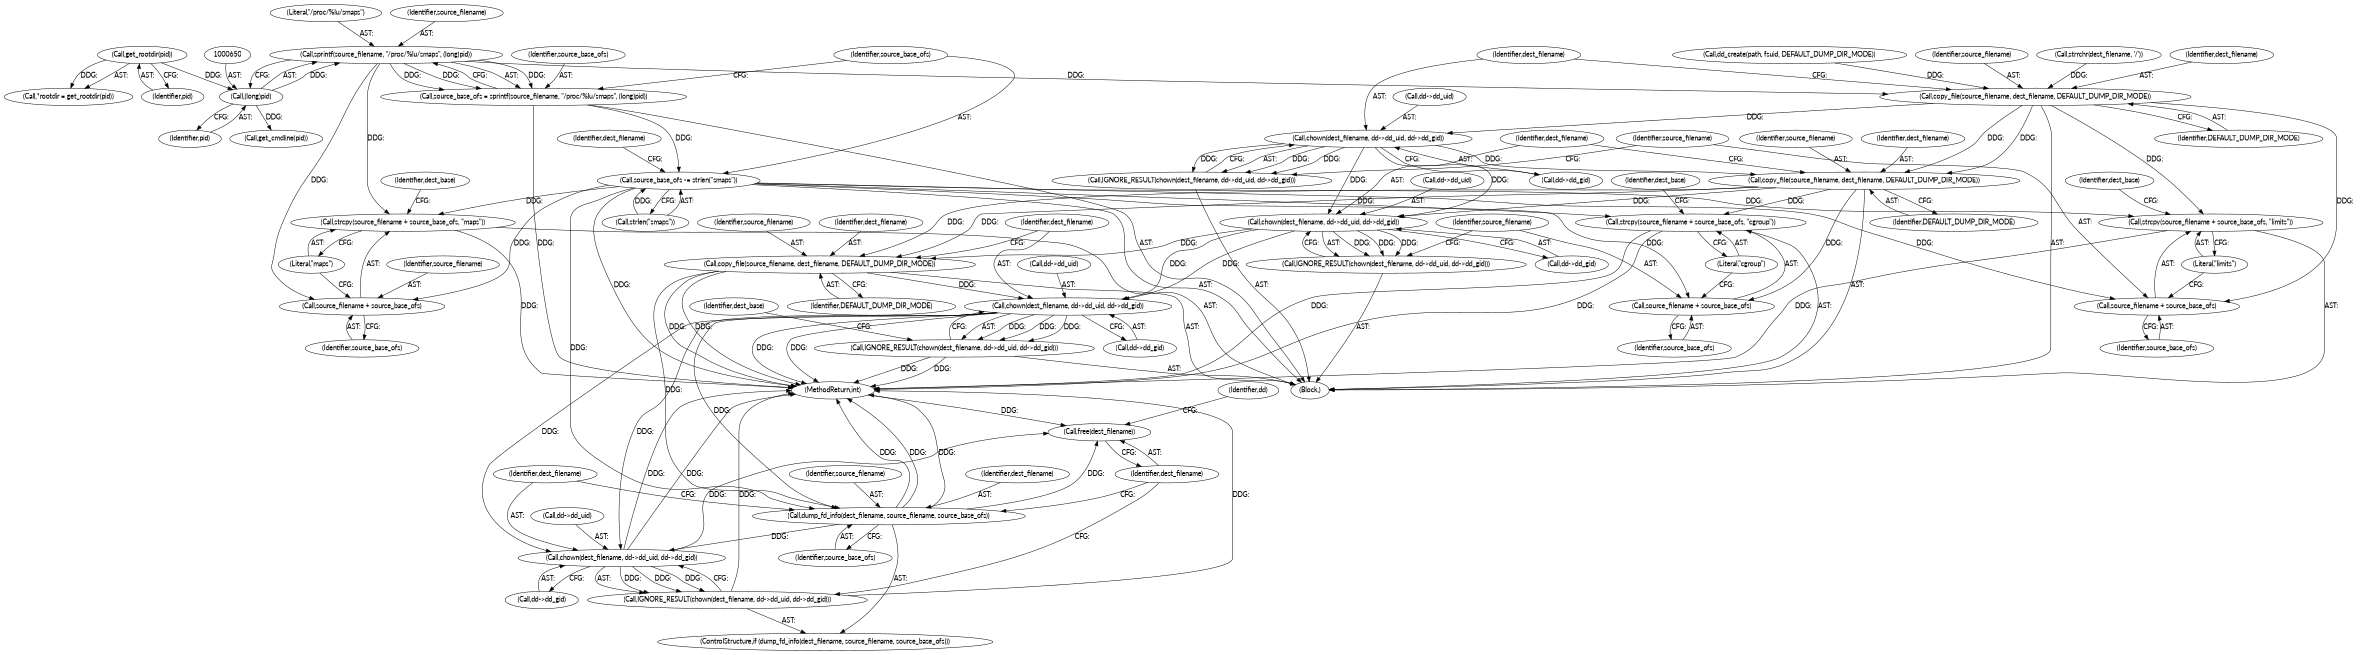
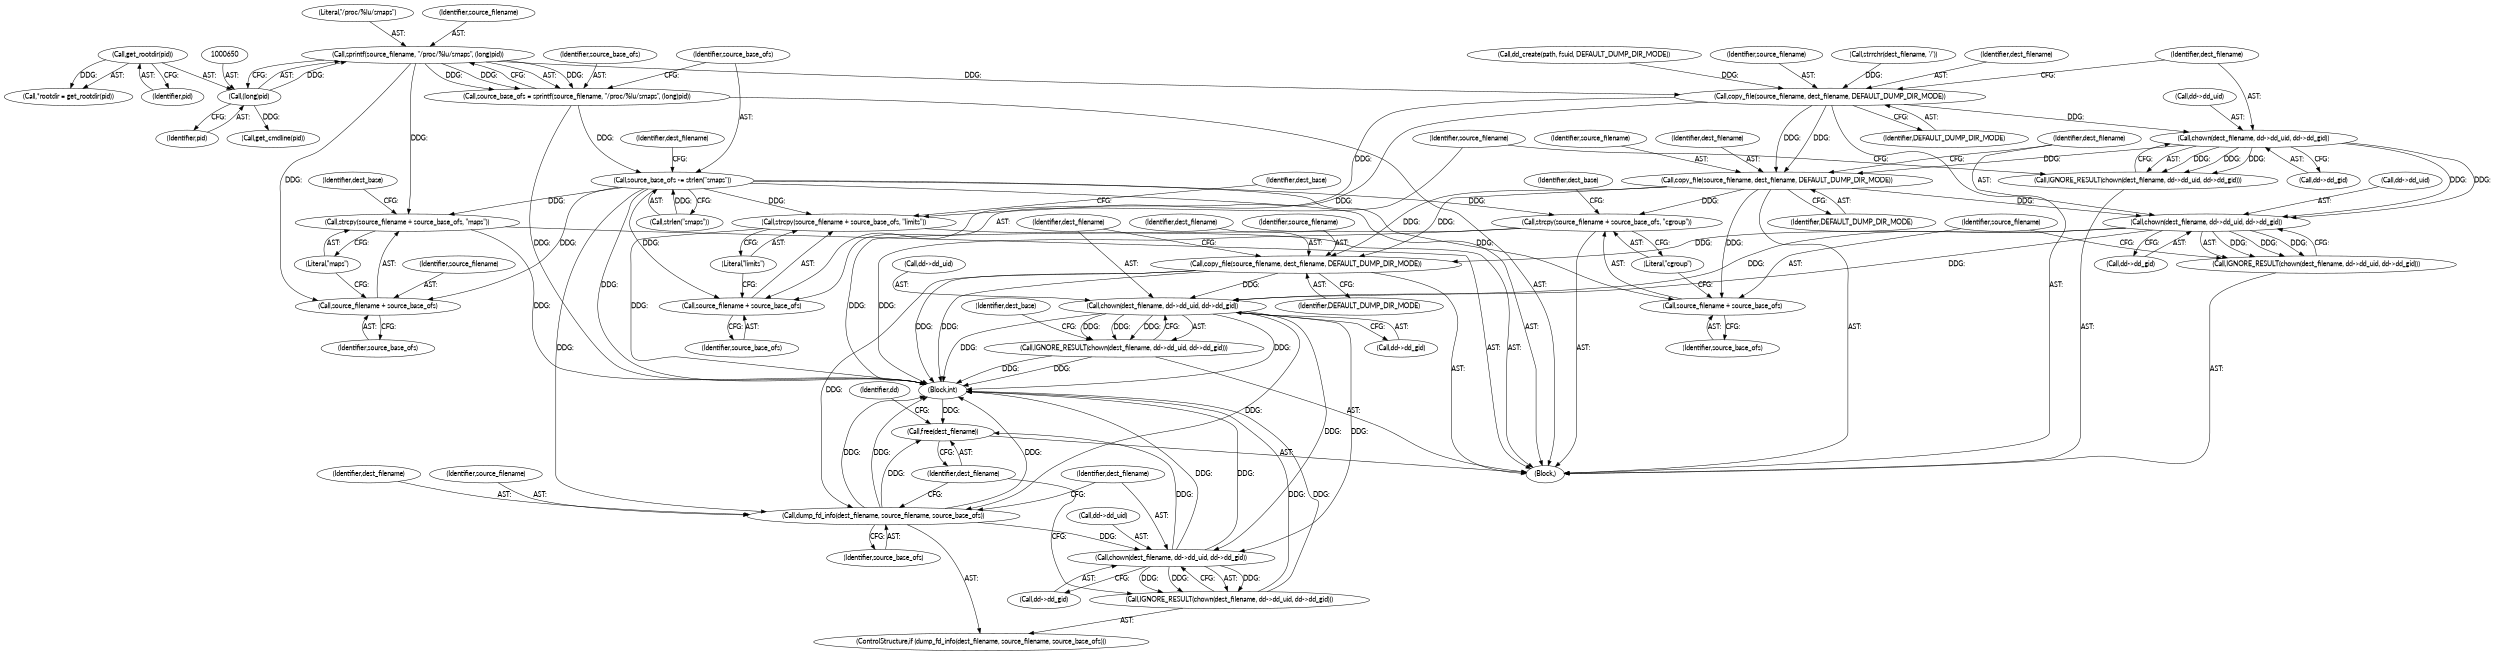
(215, 76) -> (210, 76)
(833, 390) -> (943, 390)
none -> (1256, 454)
